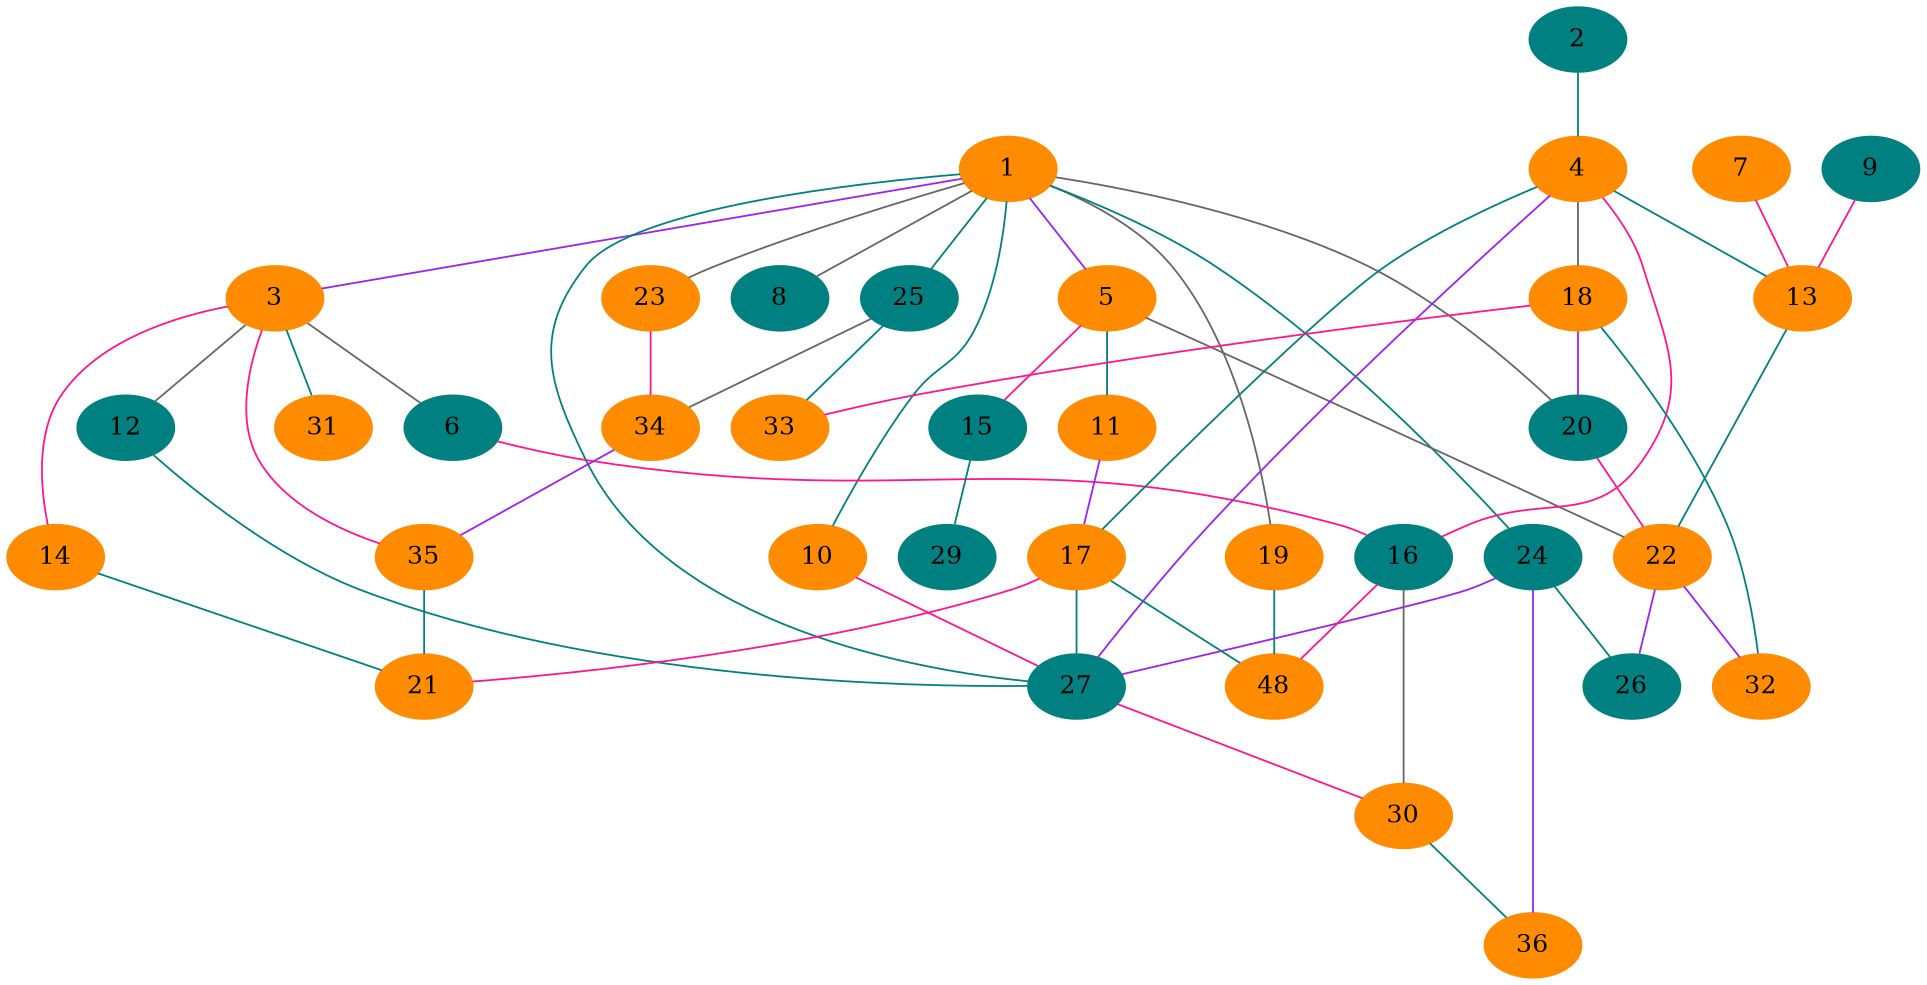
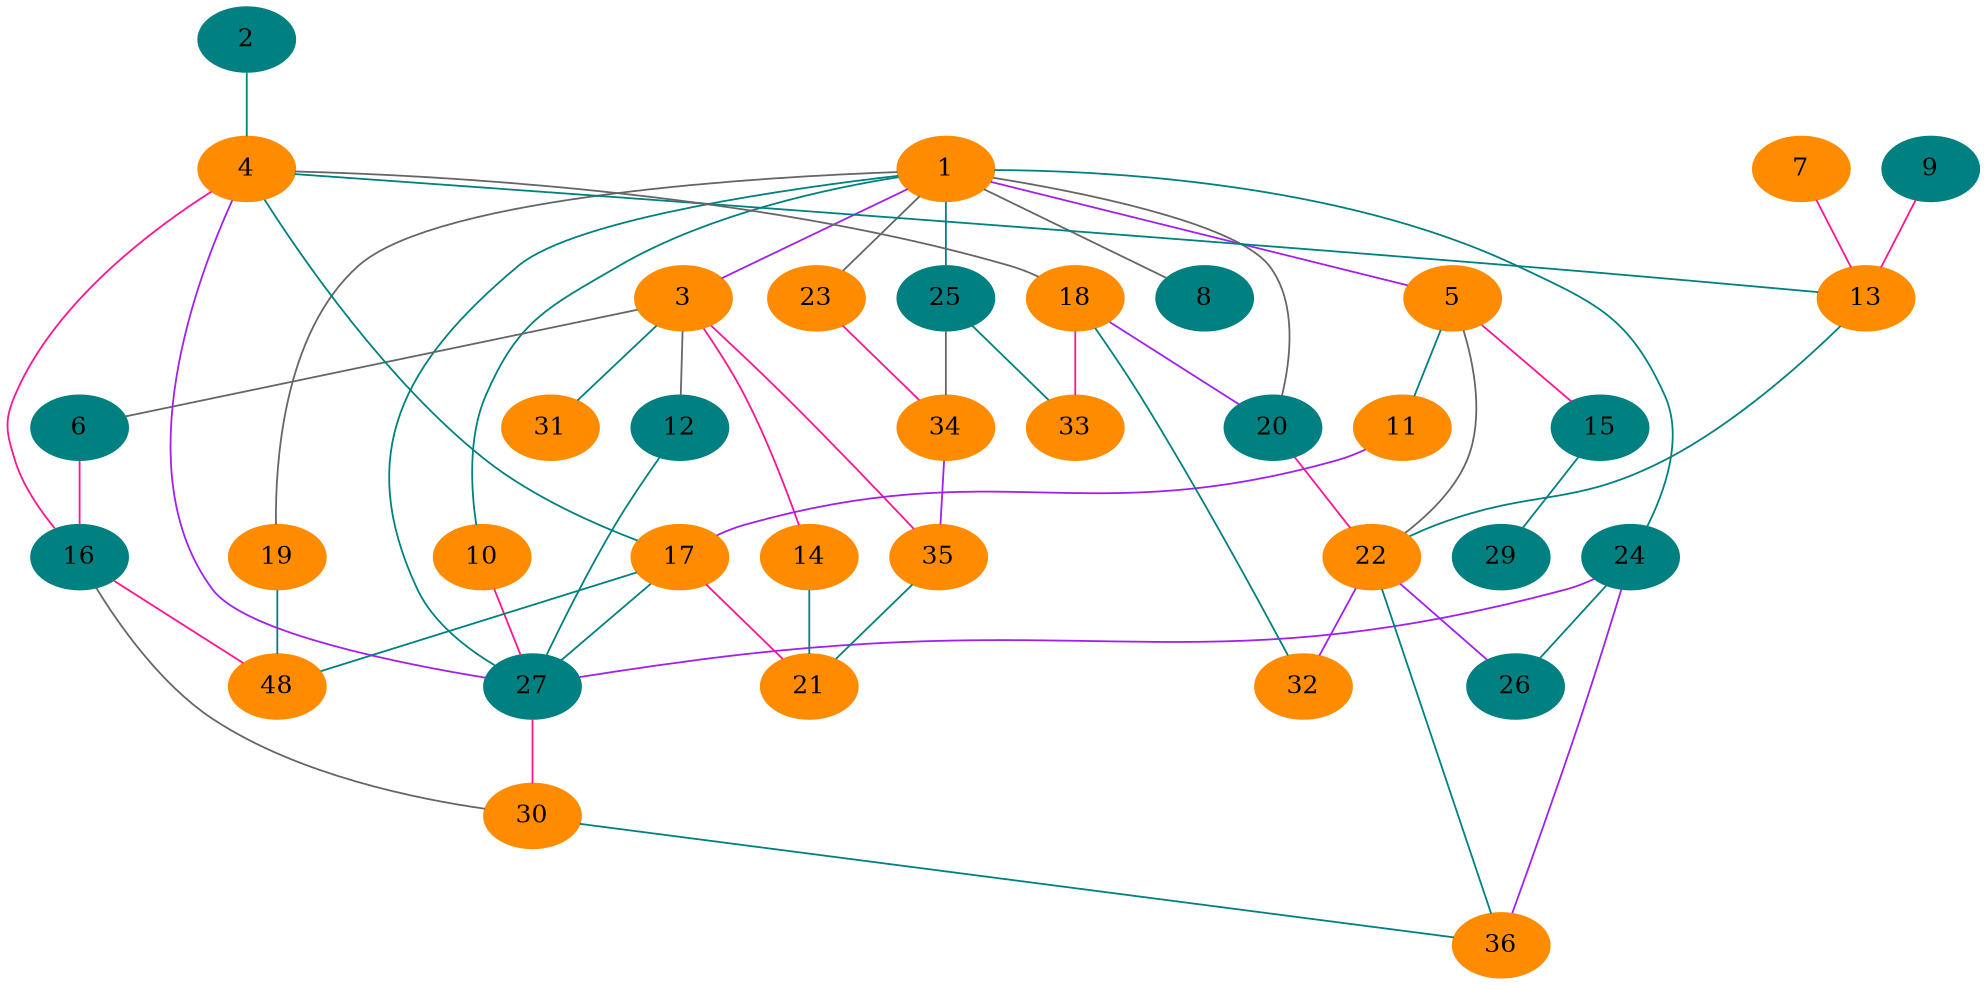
none -> (1437, 751)
